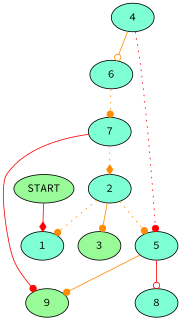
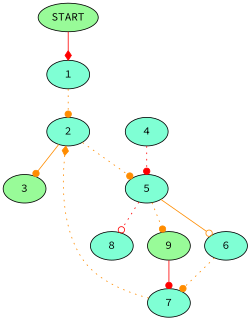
(123, 43) -> (184, 215)
(4, 186) -> (169, 271)
(79, 215) -> (68, 100)
(157, 271) -> (131, 215)
(105, 273) -> (157, 214)
